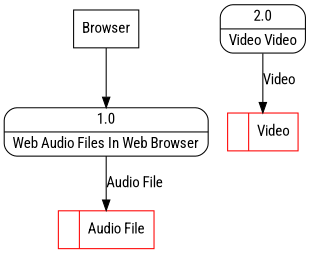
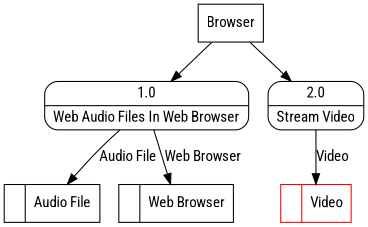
(263, 40) -> (316, 117)
none -> (267, 58)
none -> (176, 203)
(106, 230) -> (52, 203)
